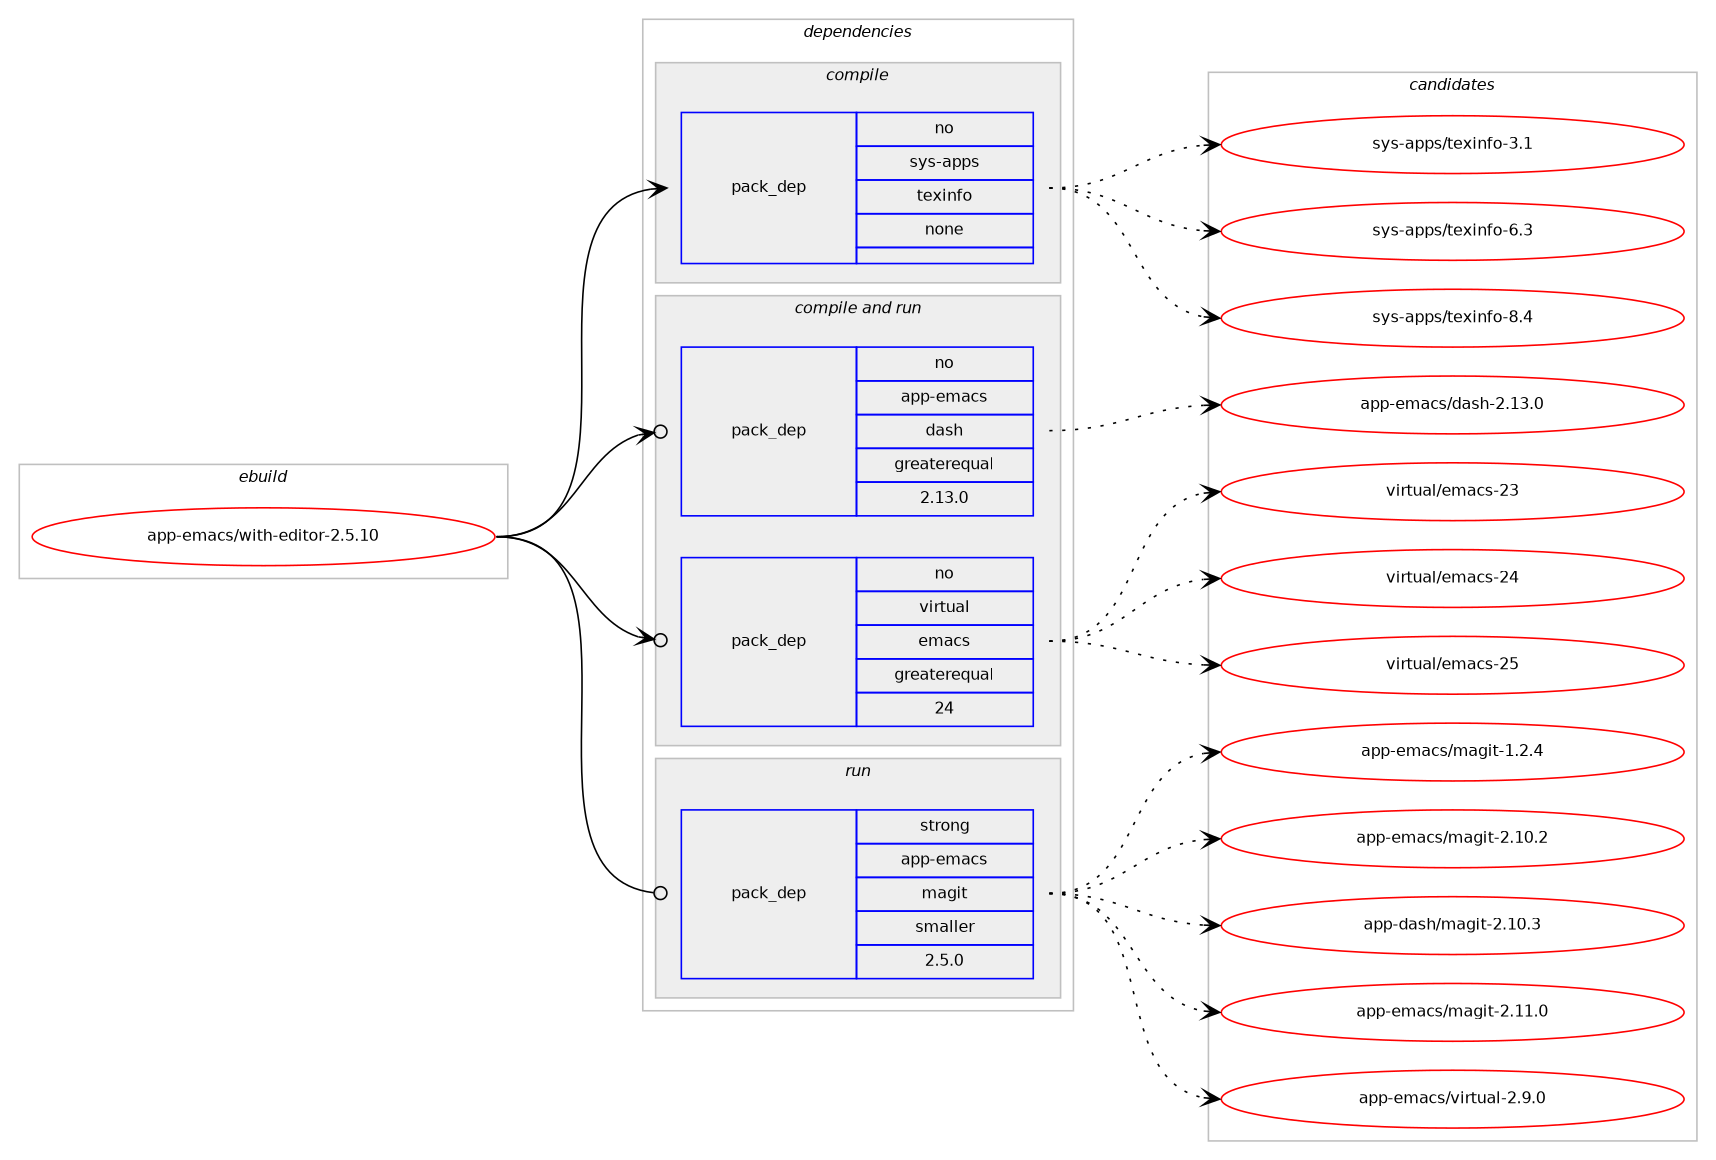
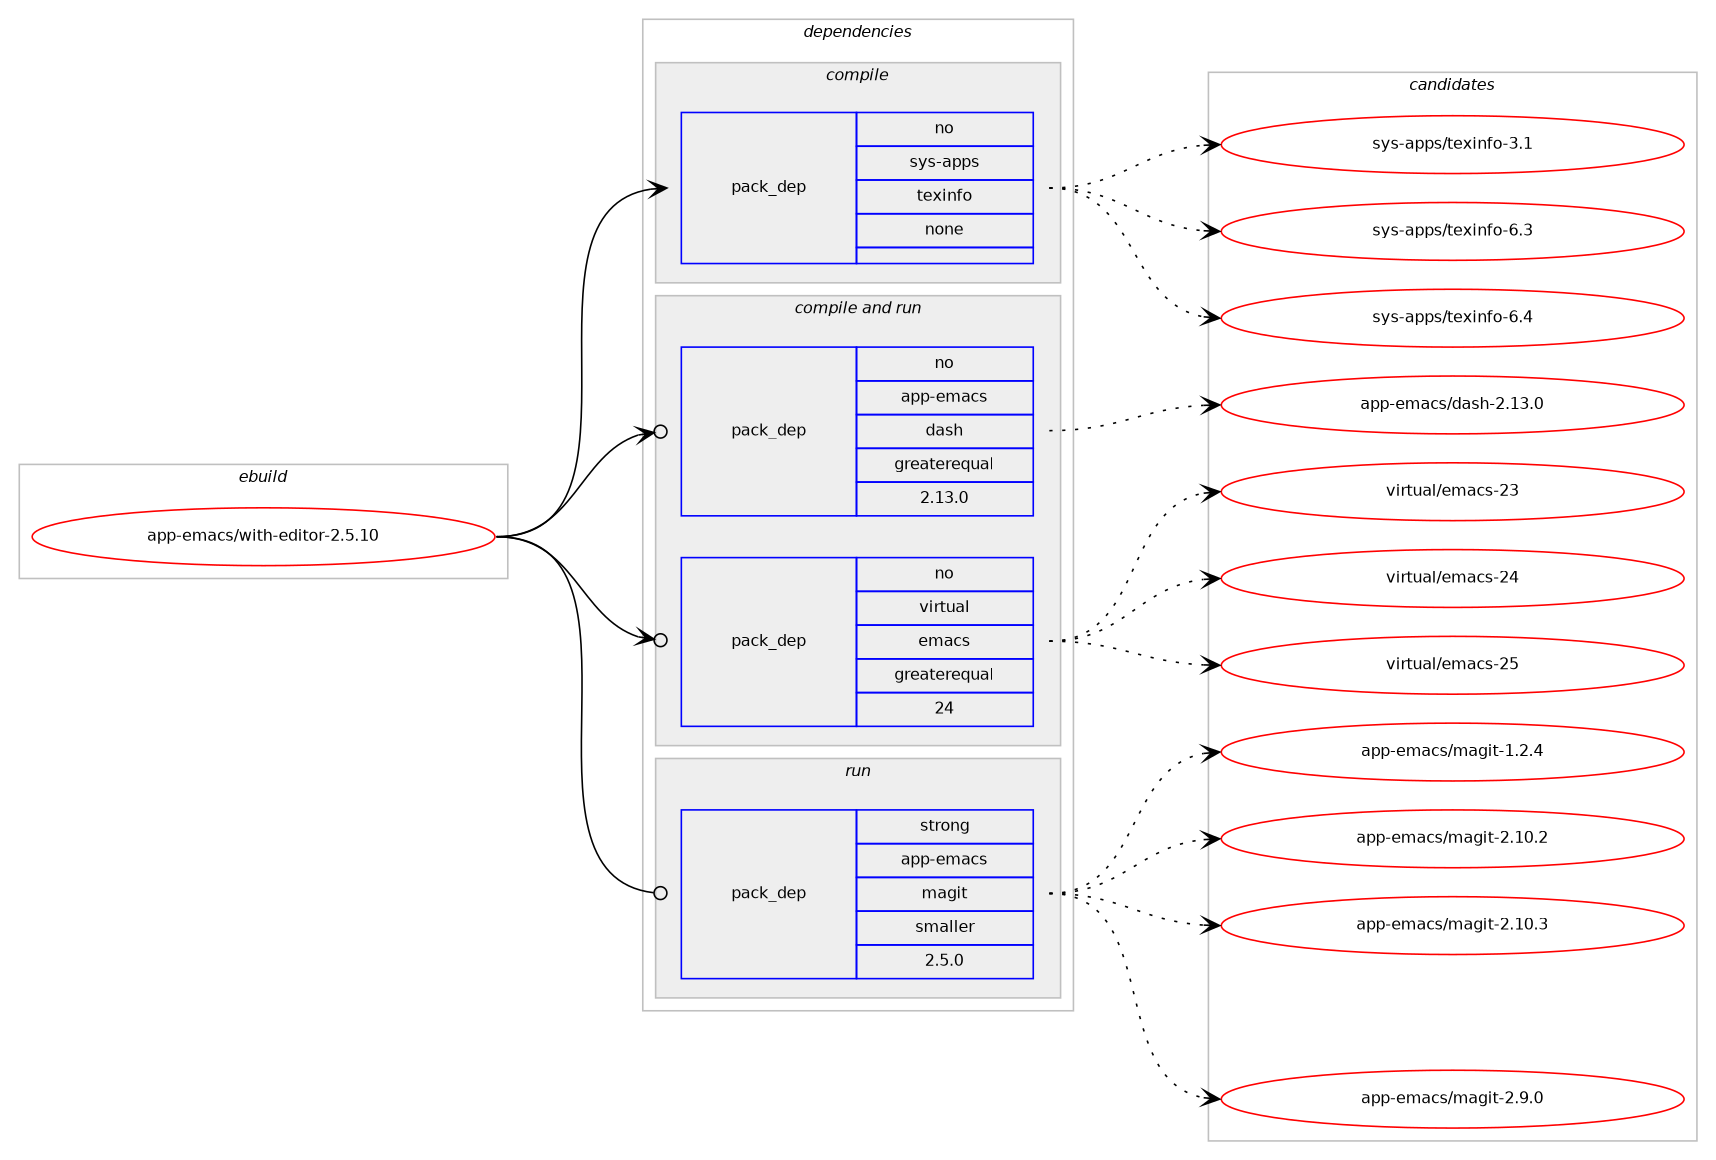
(1453, 318) -> (1453, 318)
(1453, 926) -> (1453, 926)
(1453, 1012) -> none
(1453, 1099) -> (1453, 1099)
